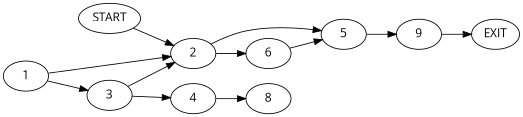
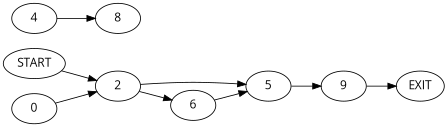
(26, 76) -> (34, 109)
(110, 95) -> none
